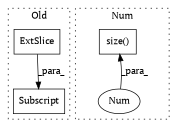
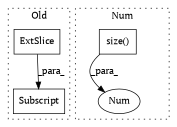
(121, 75) -> (90, 71)
